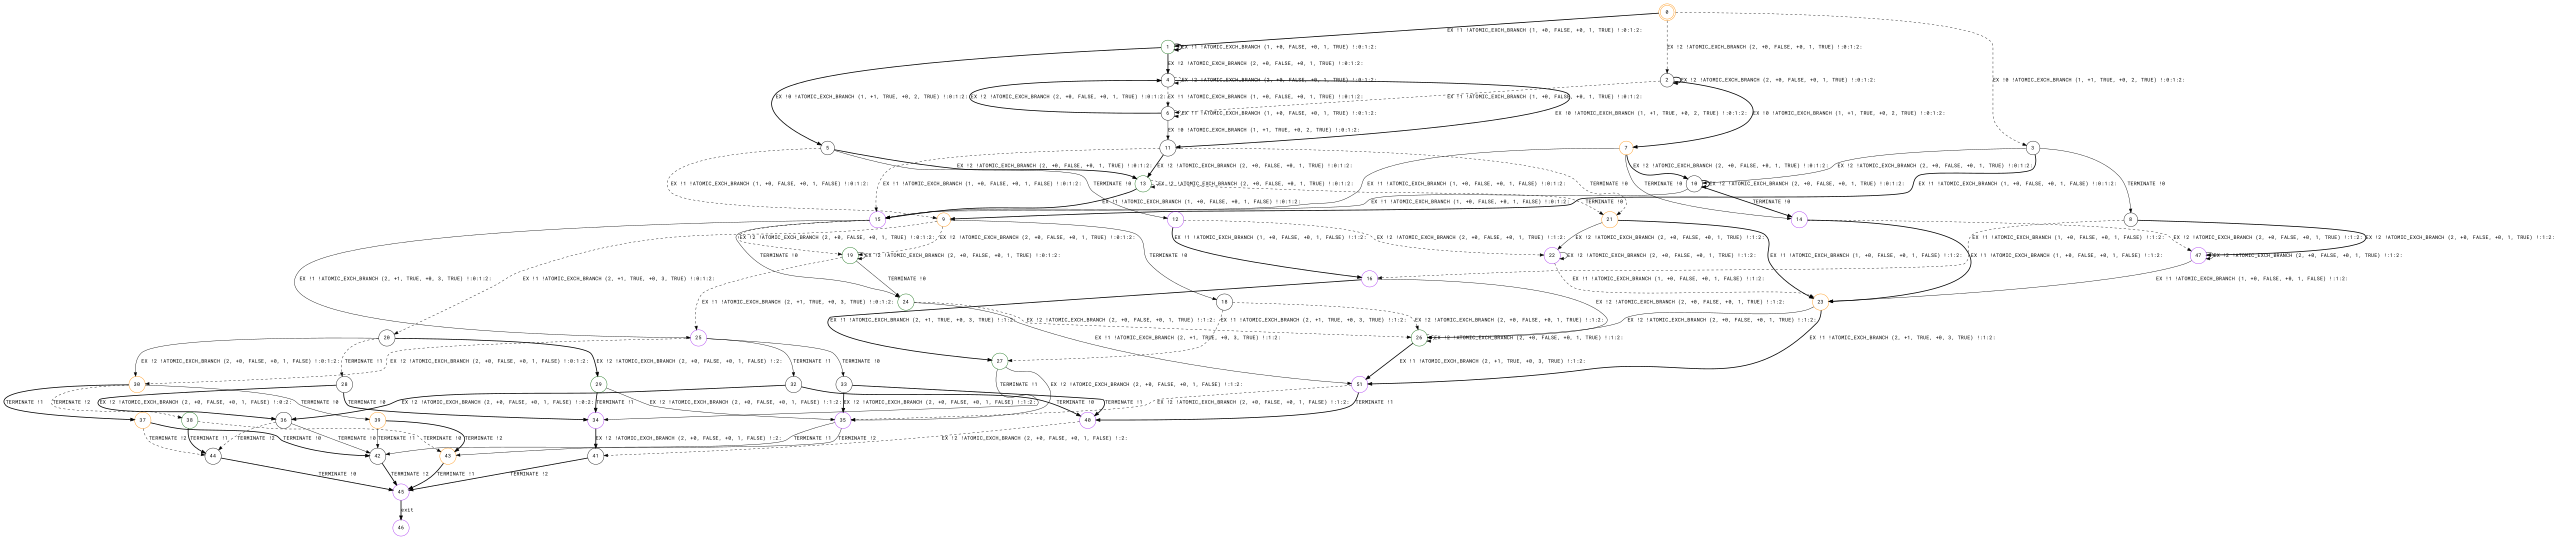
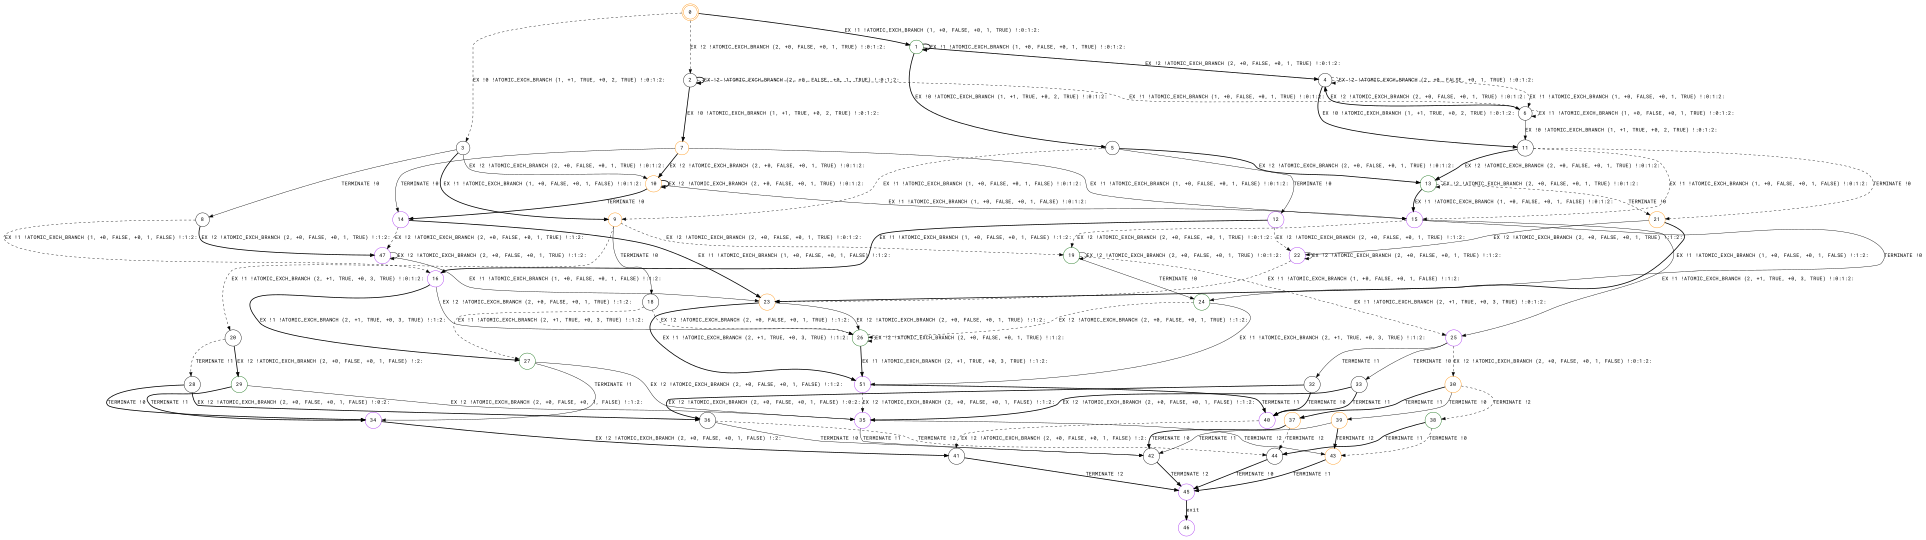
(1694, 184) -> (654, 184)
(249, 339) -> none
